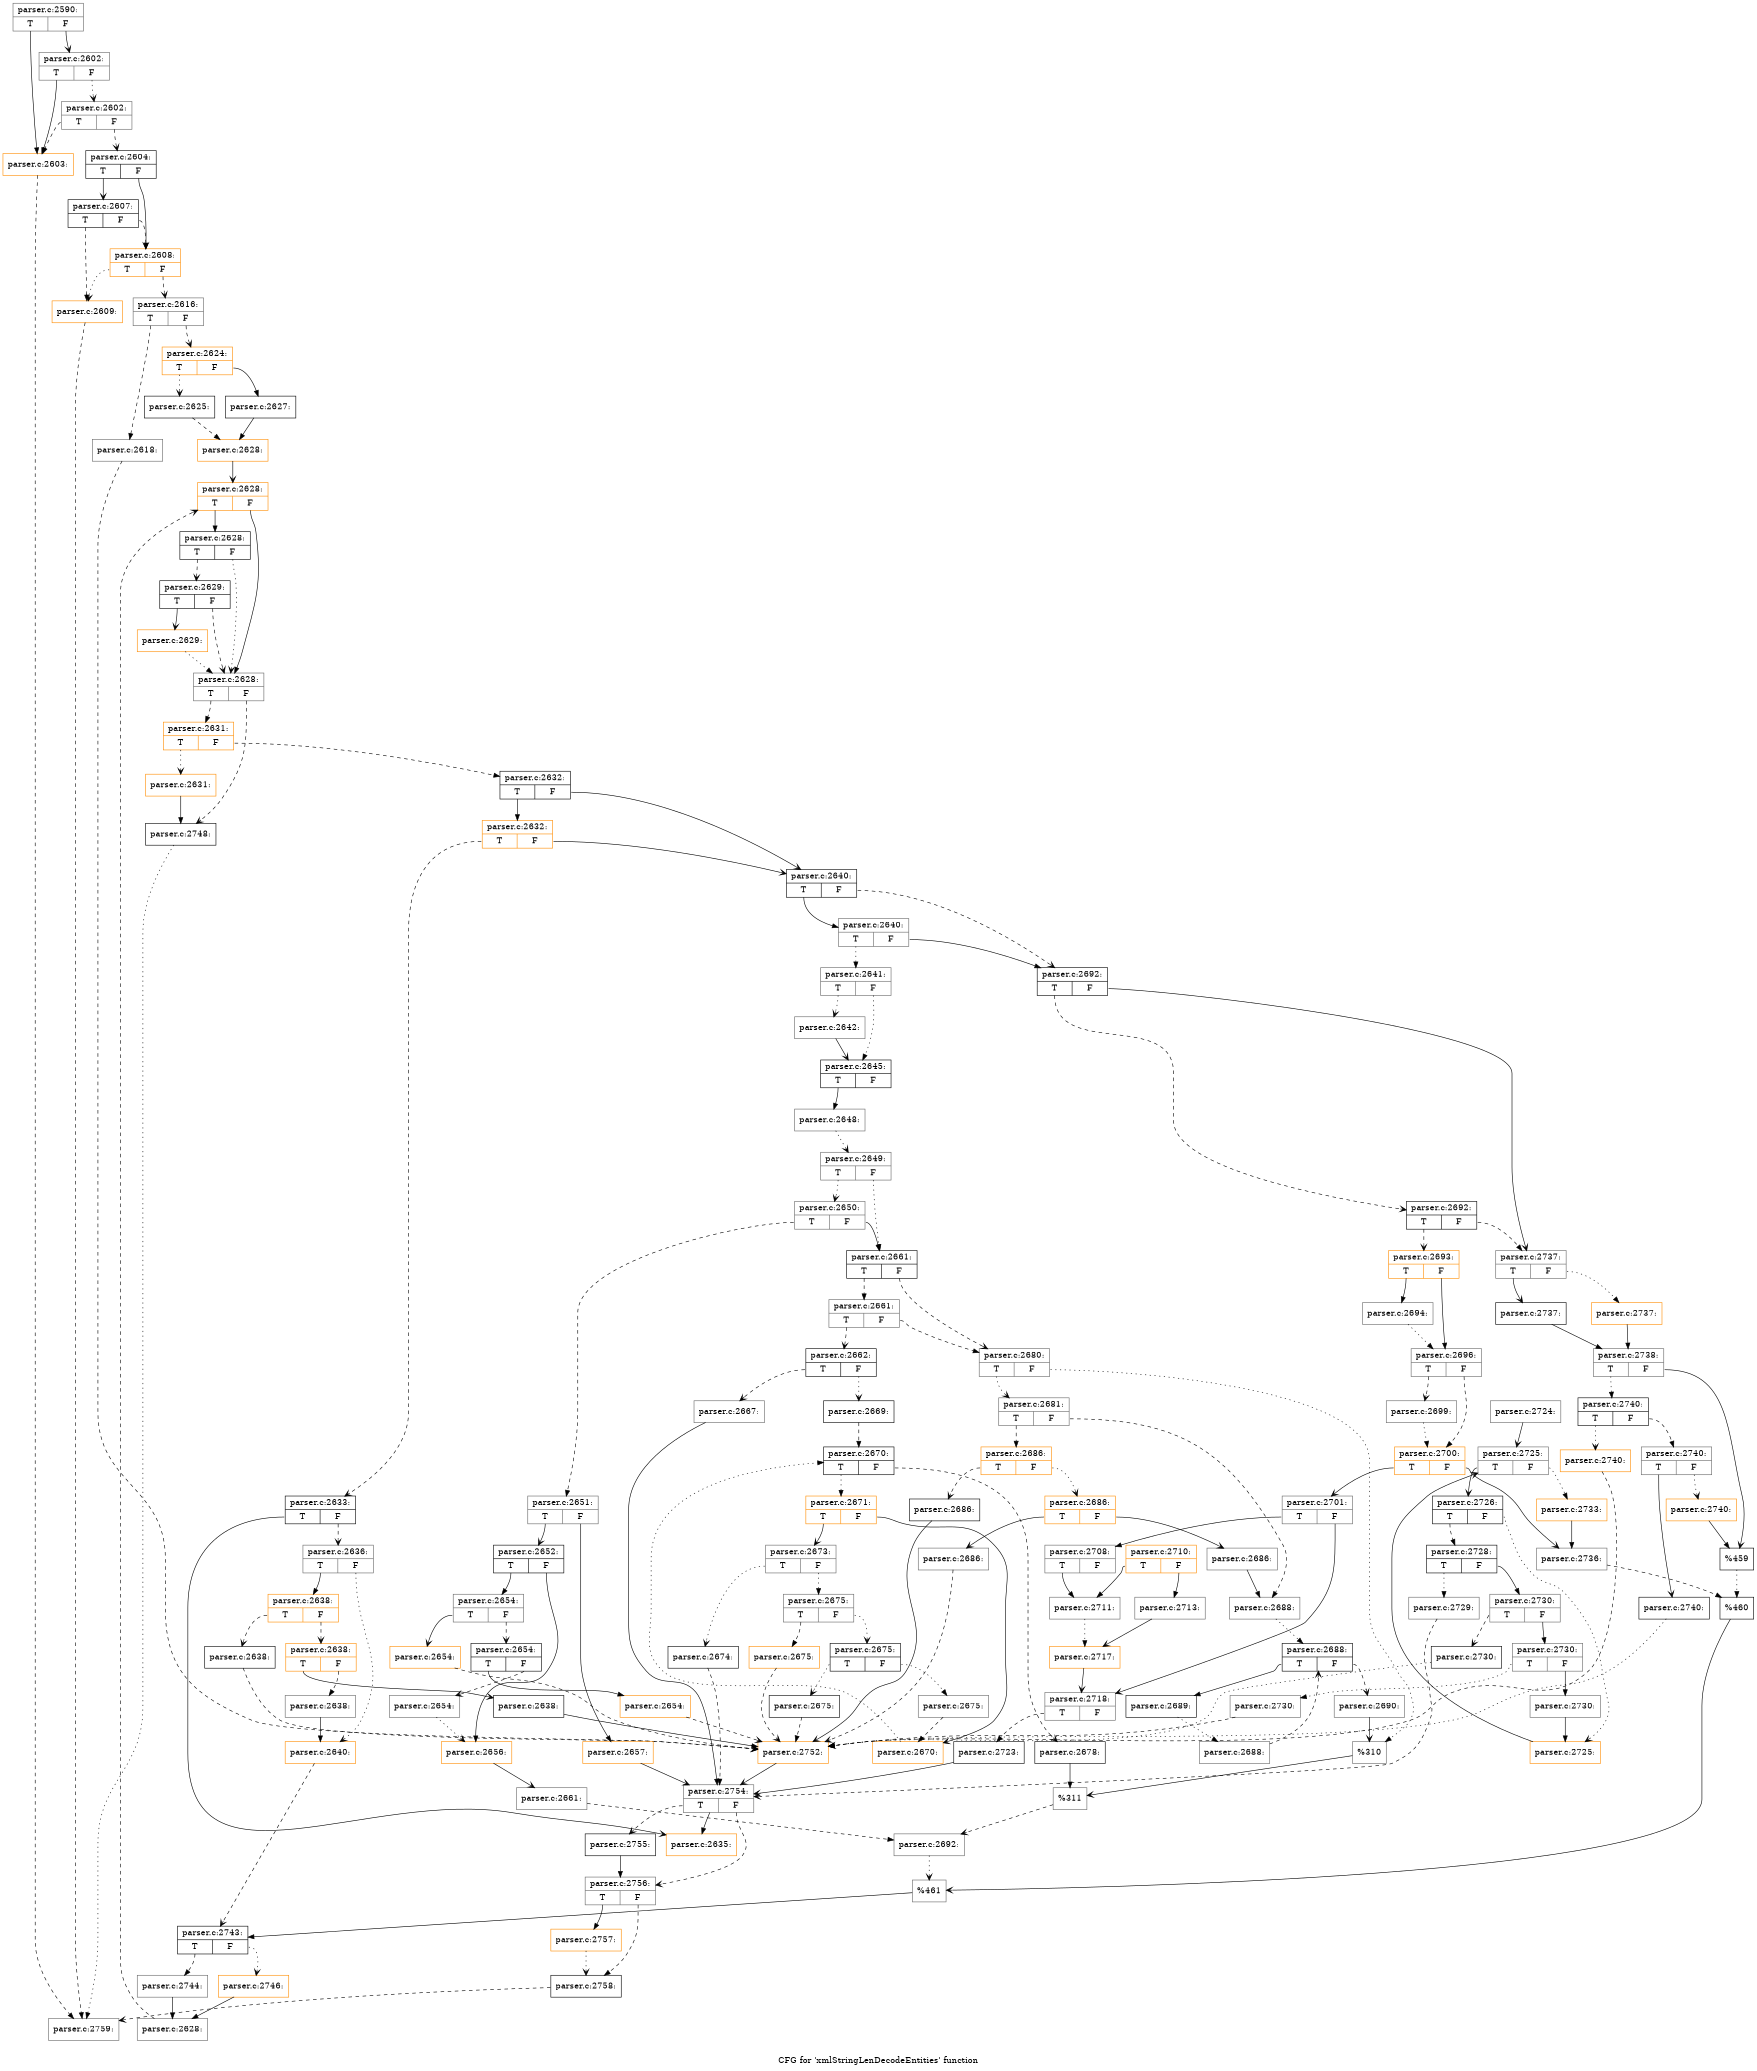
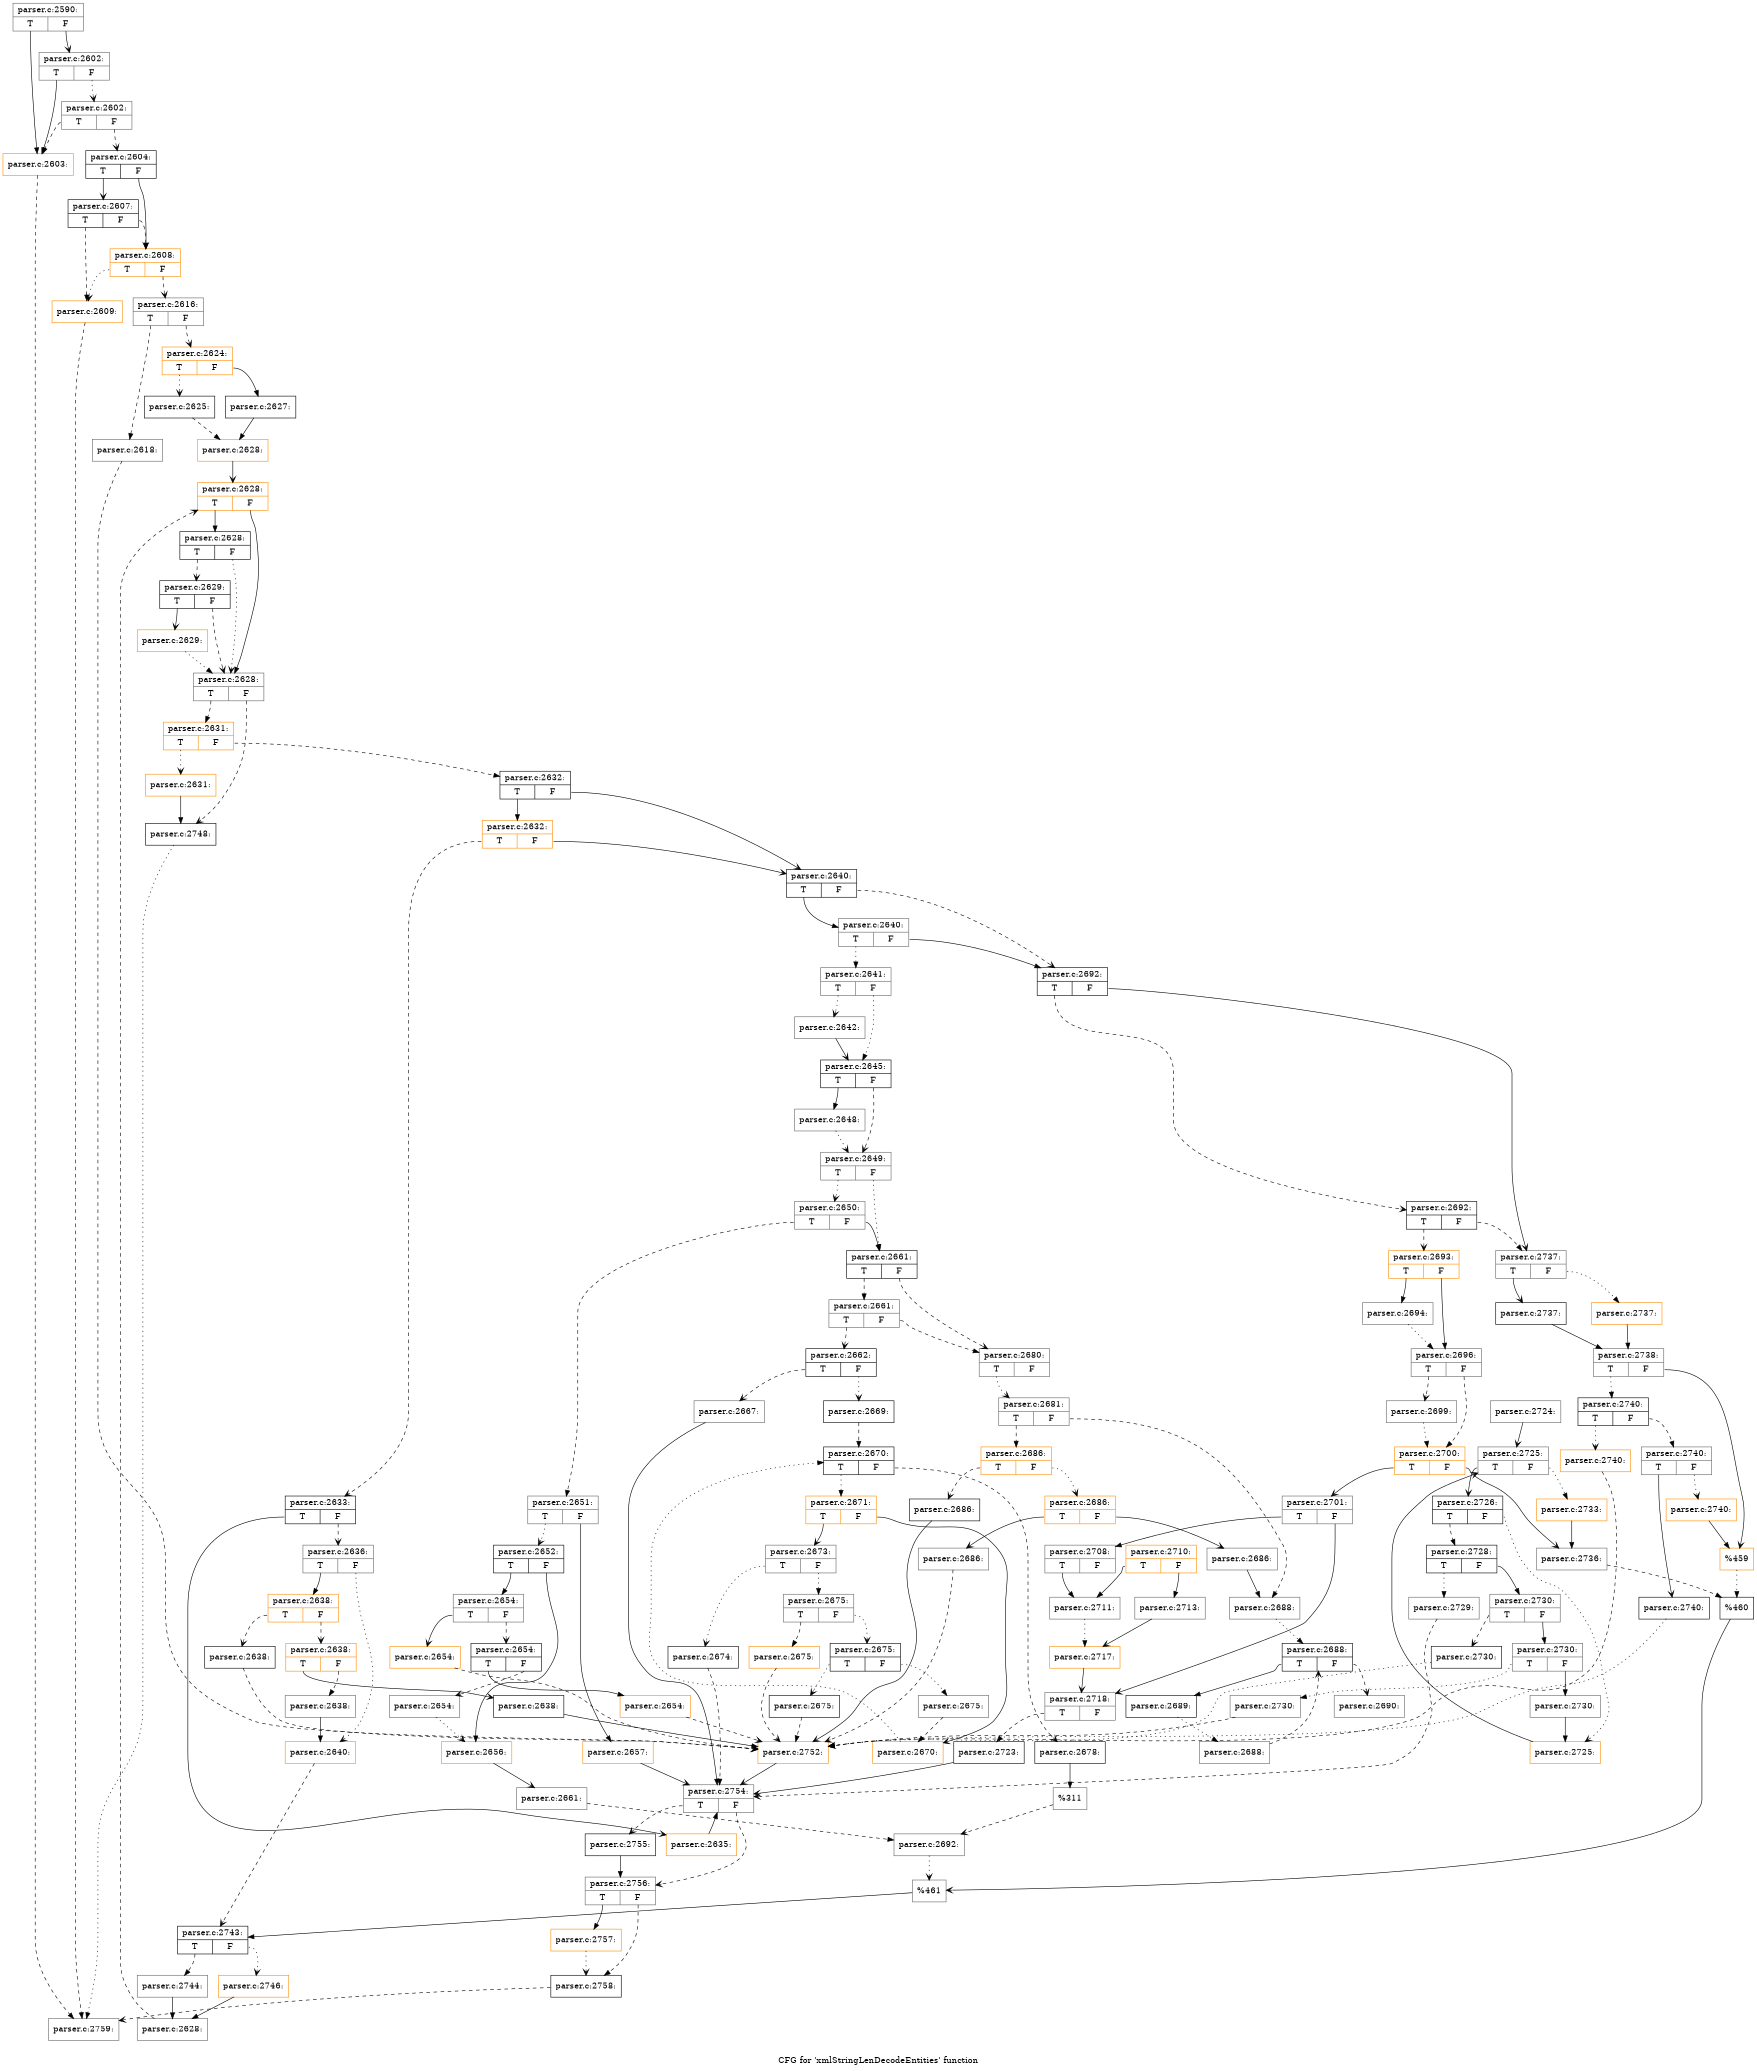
none -> (873, 1118)
(544, 1532) -> (544, 1532)
(1737, 1559) -> (1737, 1559)
(1369, 1753) -> none
(706, 1821) -> (712, 1826)
